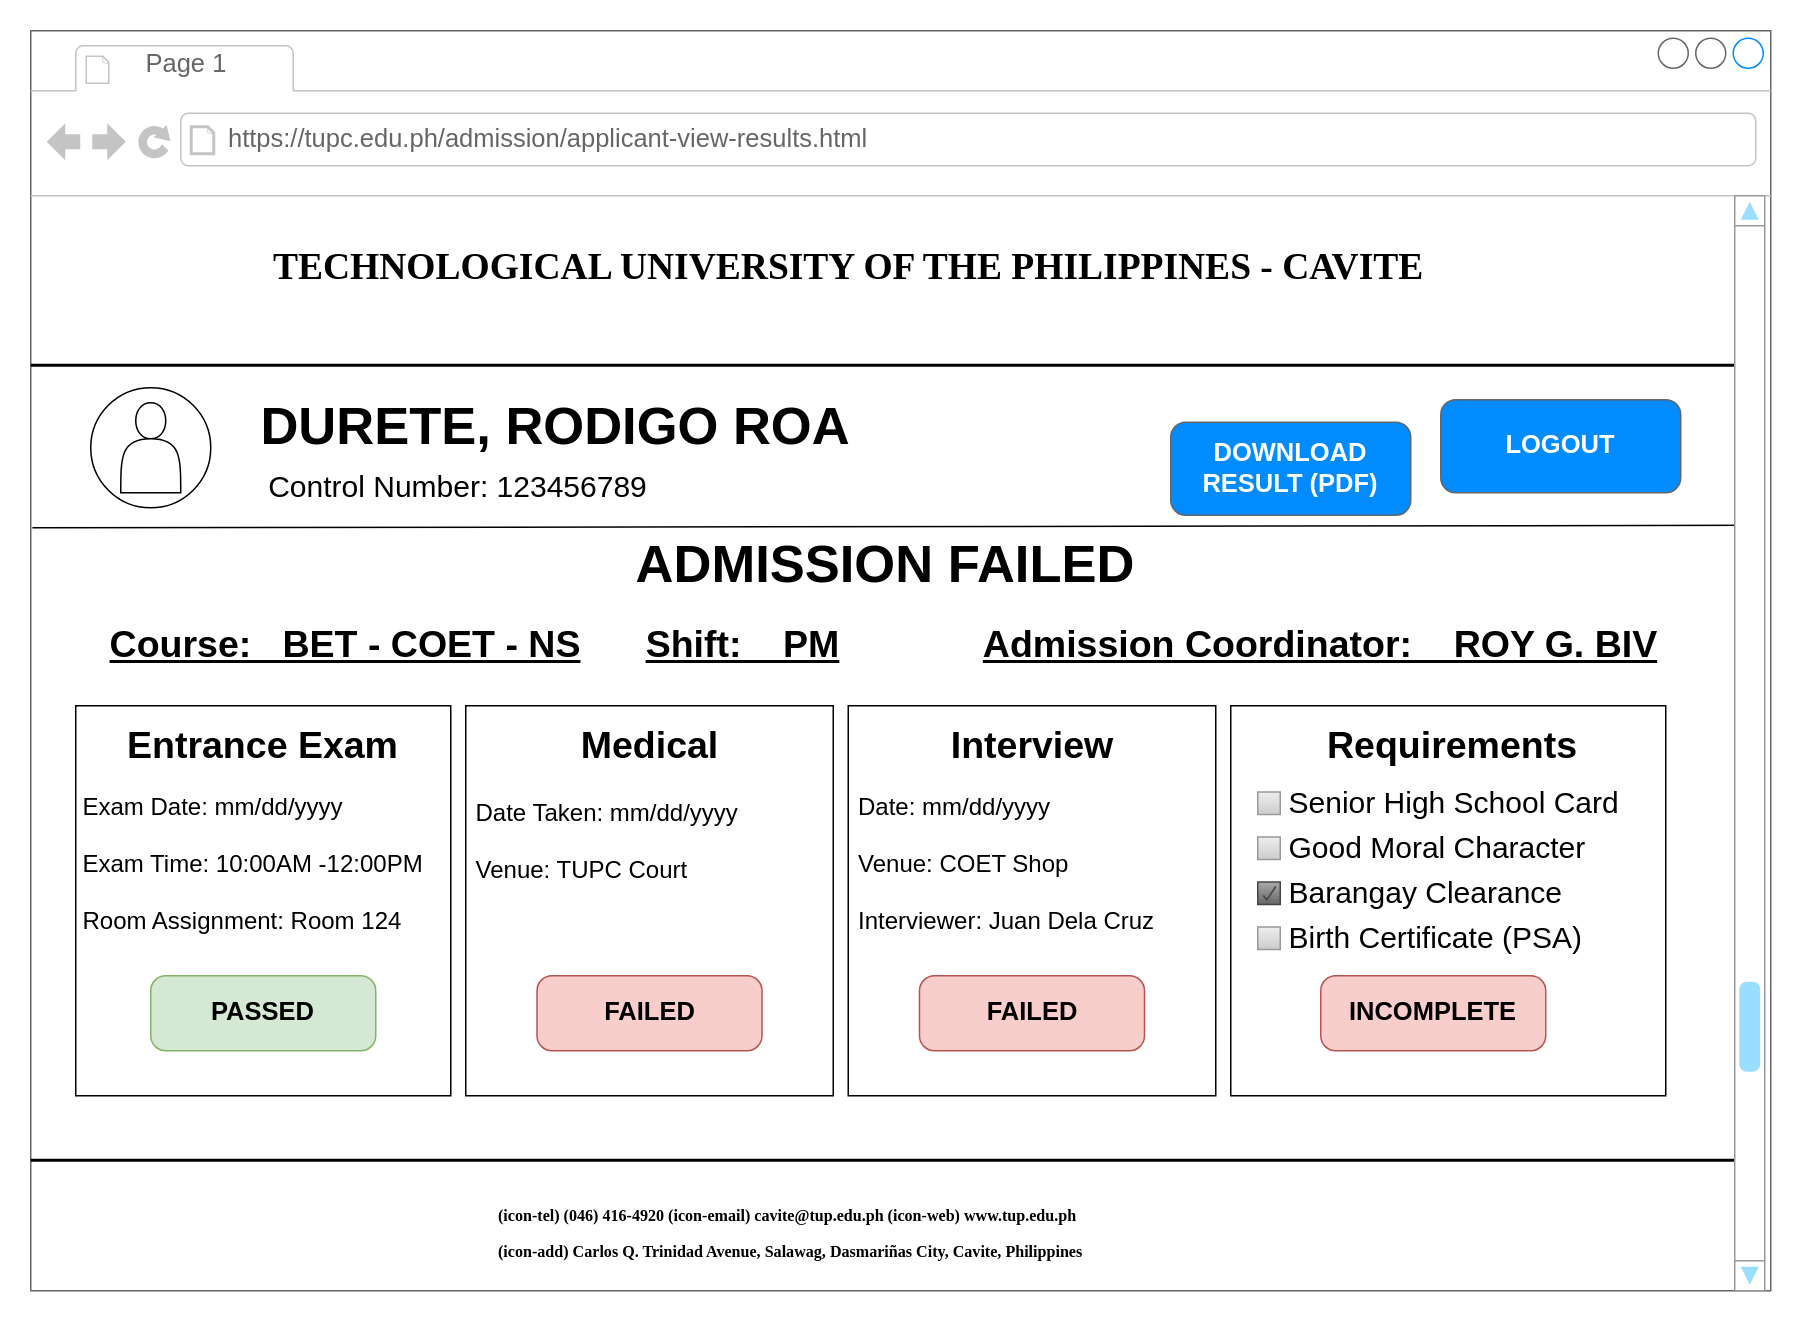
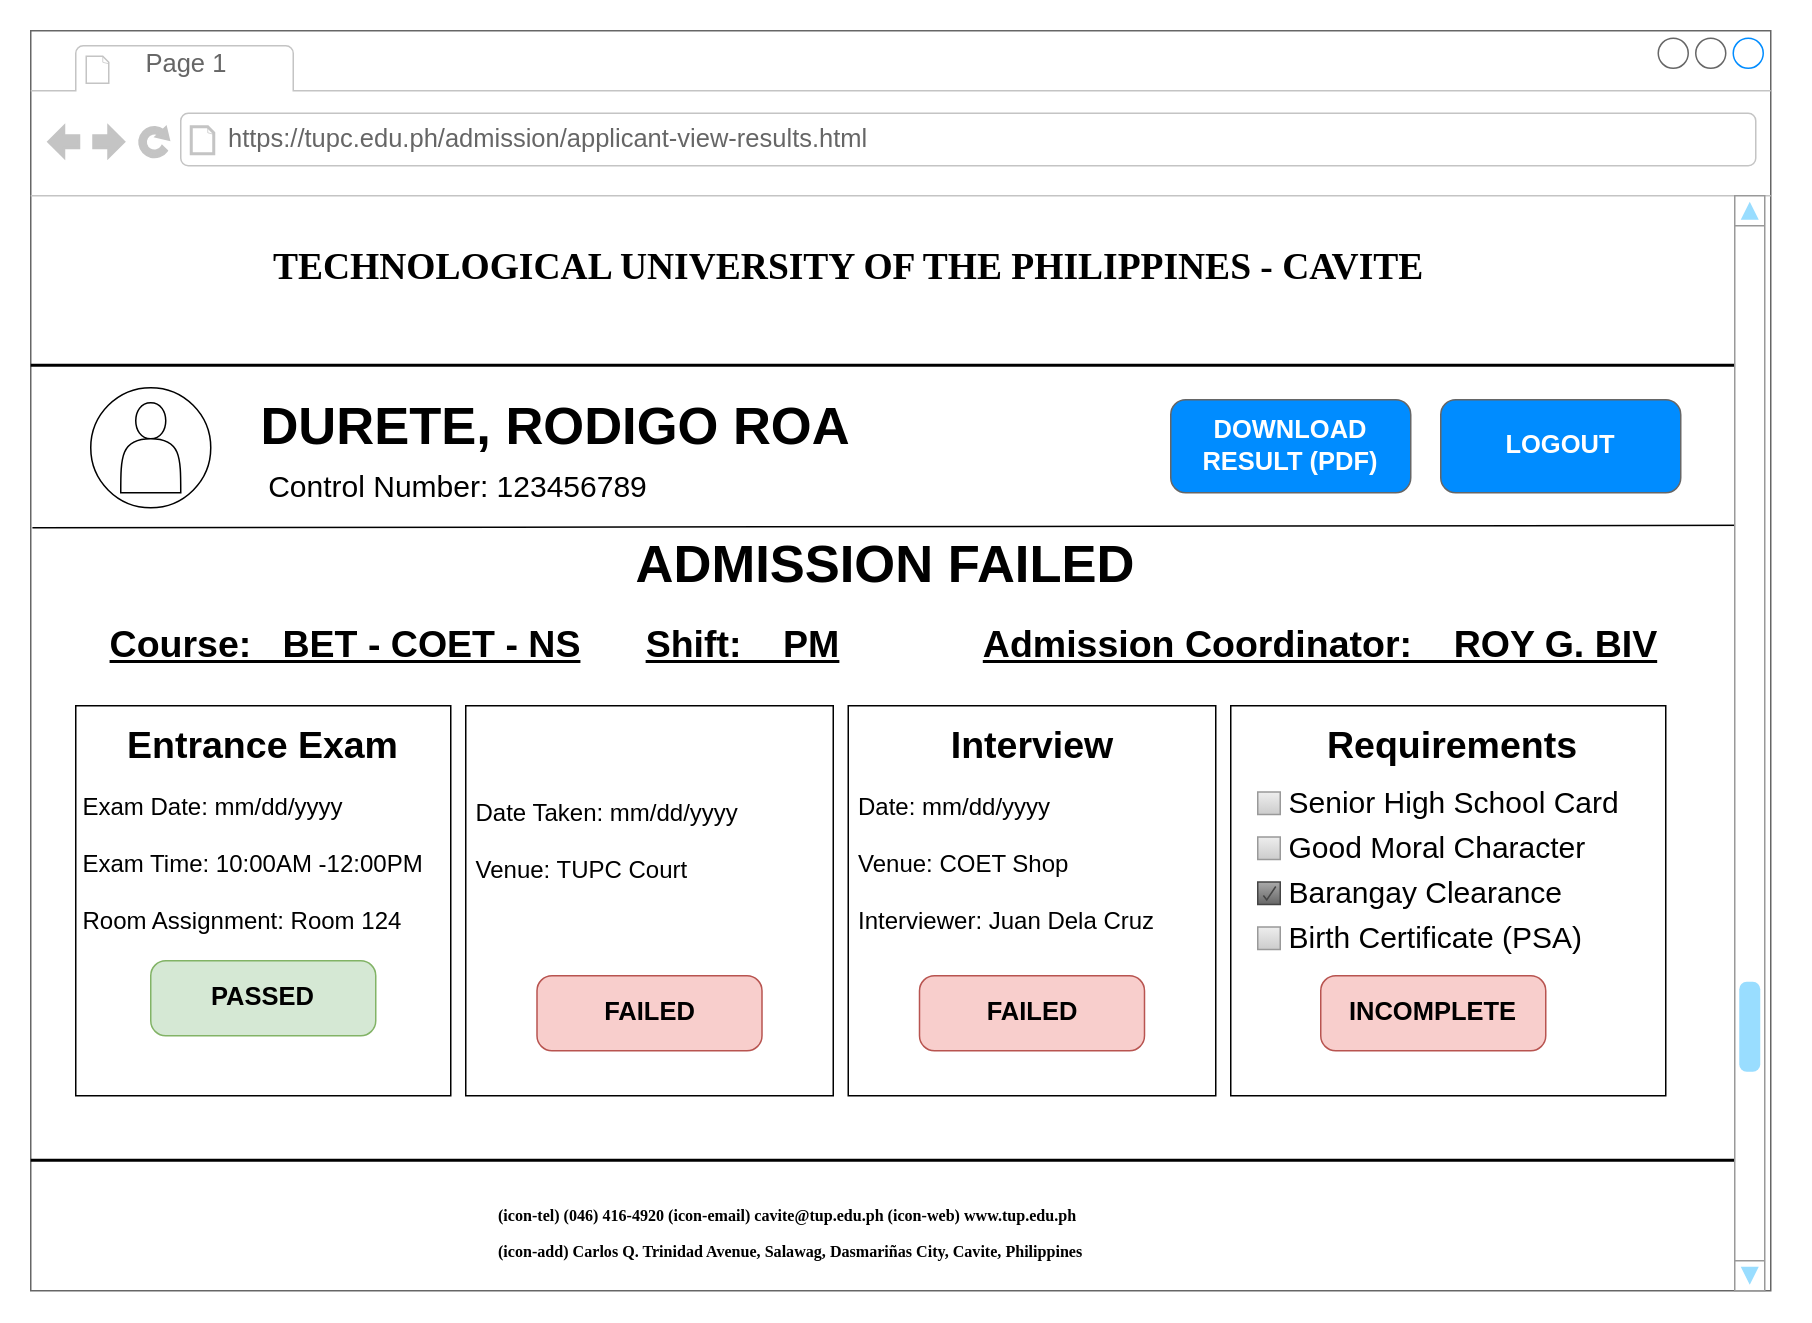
(1291, 469) -> (1291, 446)
(650, 743) -> none
(263, 1013) -> (263, 998)
